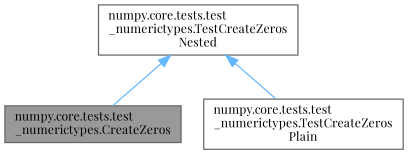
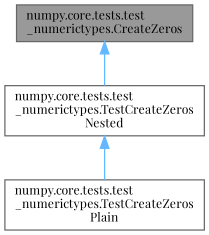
(137, 85) -> (105, 70)
